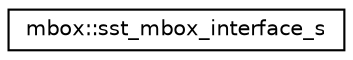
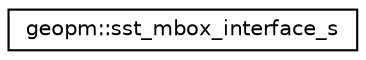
(176, 30) -> (183, 30)
